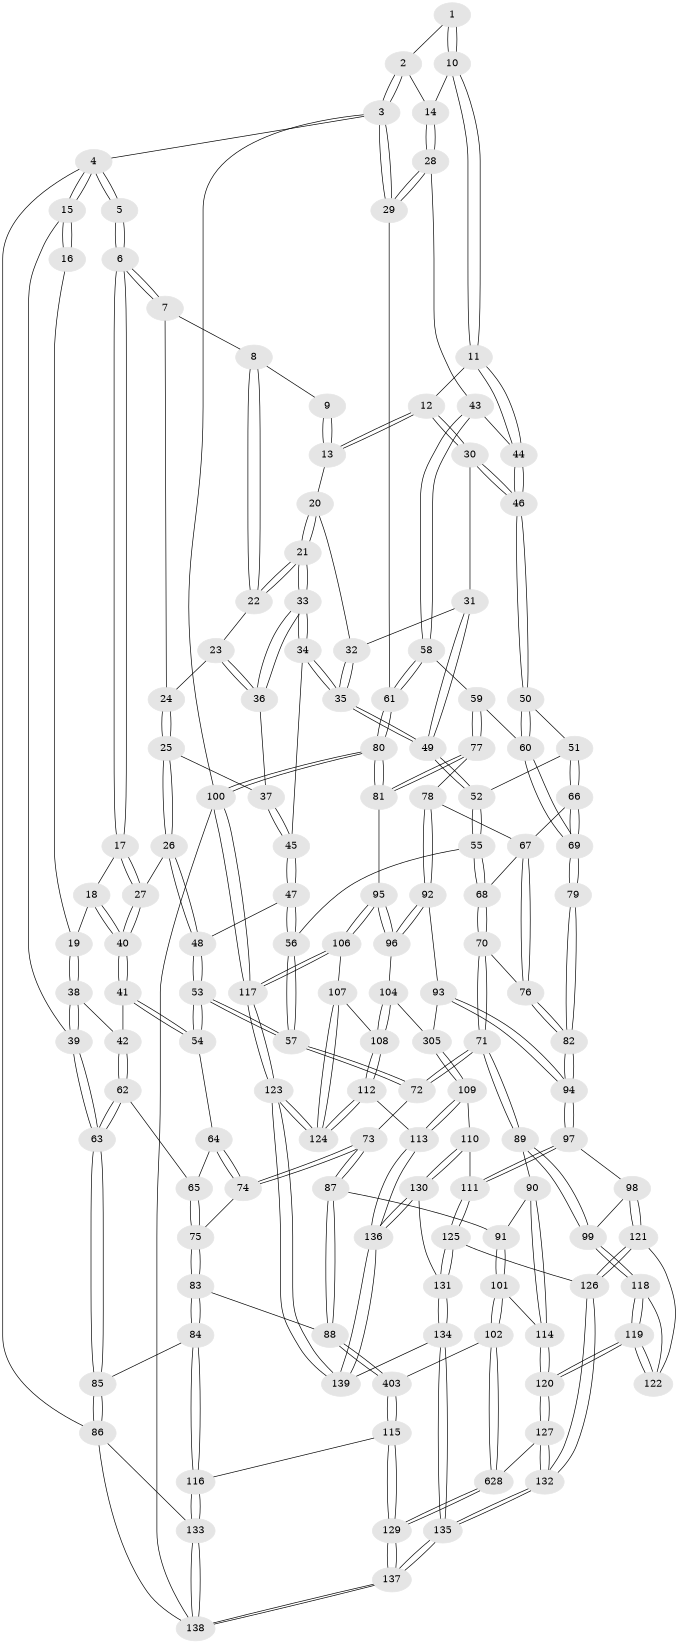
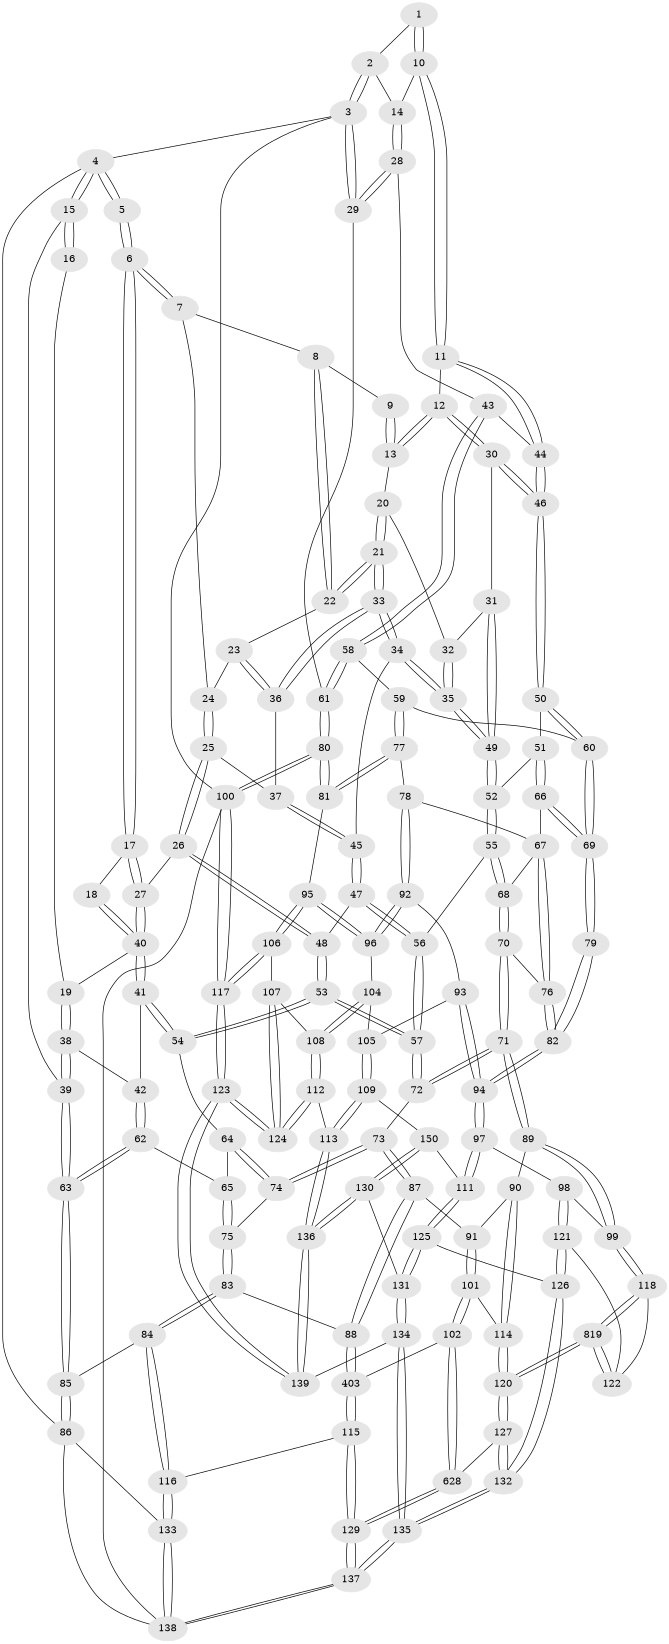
(83, 919) -> (103, 969)
(432, 1042) -> (367, 1042)
(470, 1140) -> (429, 1140)
(634, 1335) -> (593, 1335)
